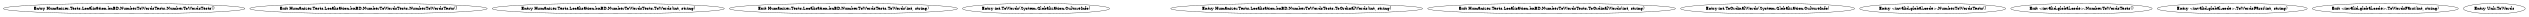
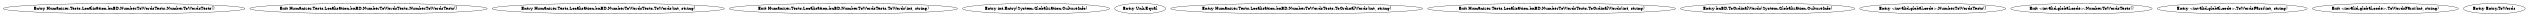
(1036, 9) -> (1036, 9)
none -> (1140, 9)
(1768, 9) -> (1768, 9)
(2494, 9) -> (2494, 9)
